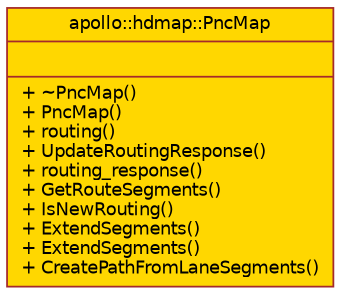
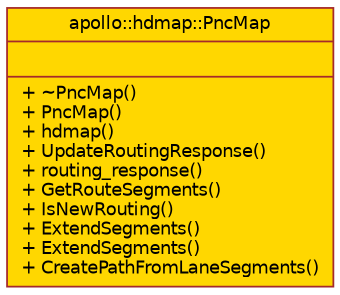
(69, 132) -> (68, 132)
